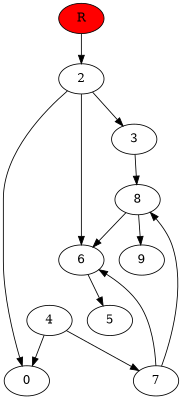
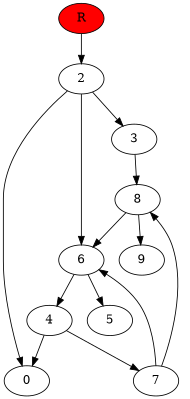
none -> (67, 286)
